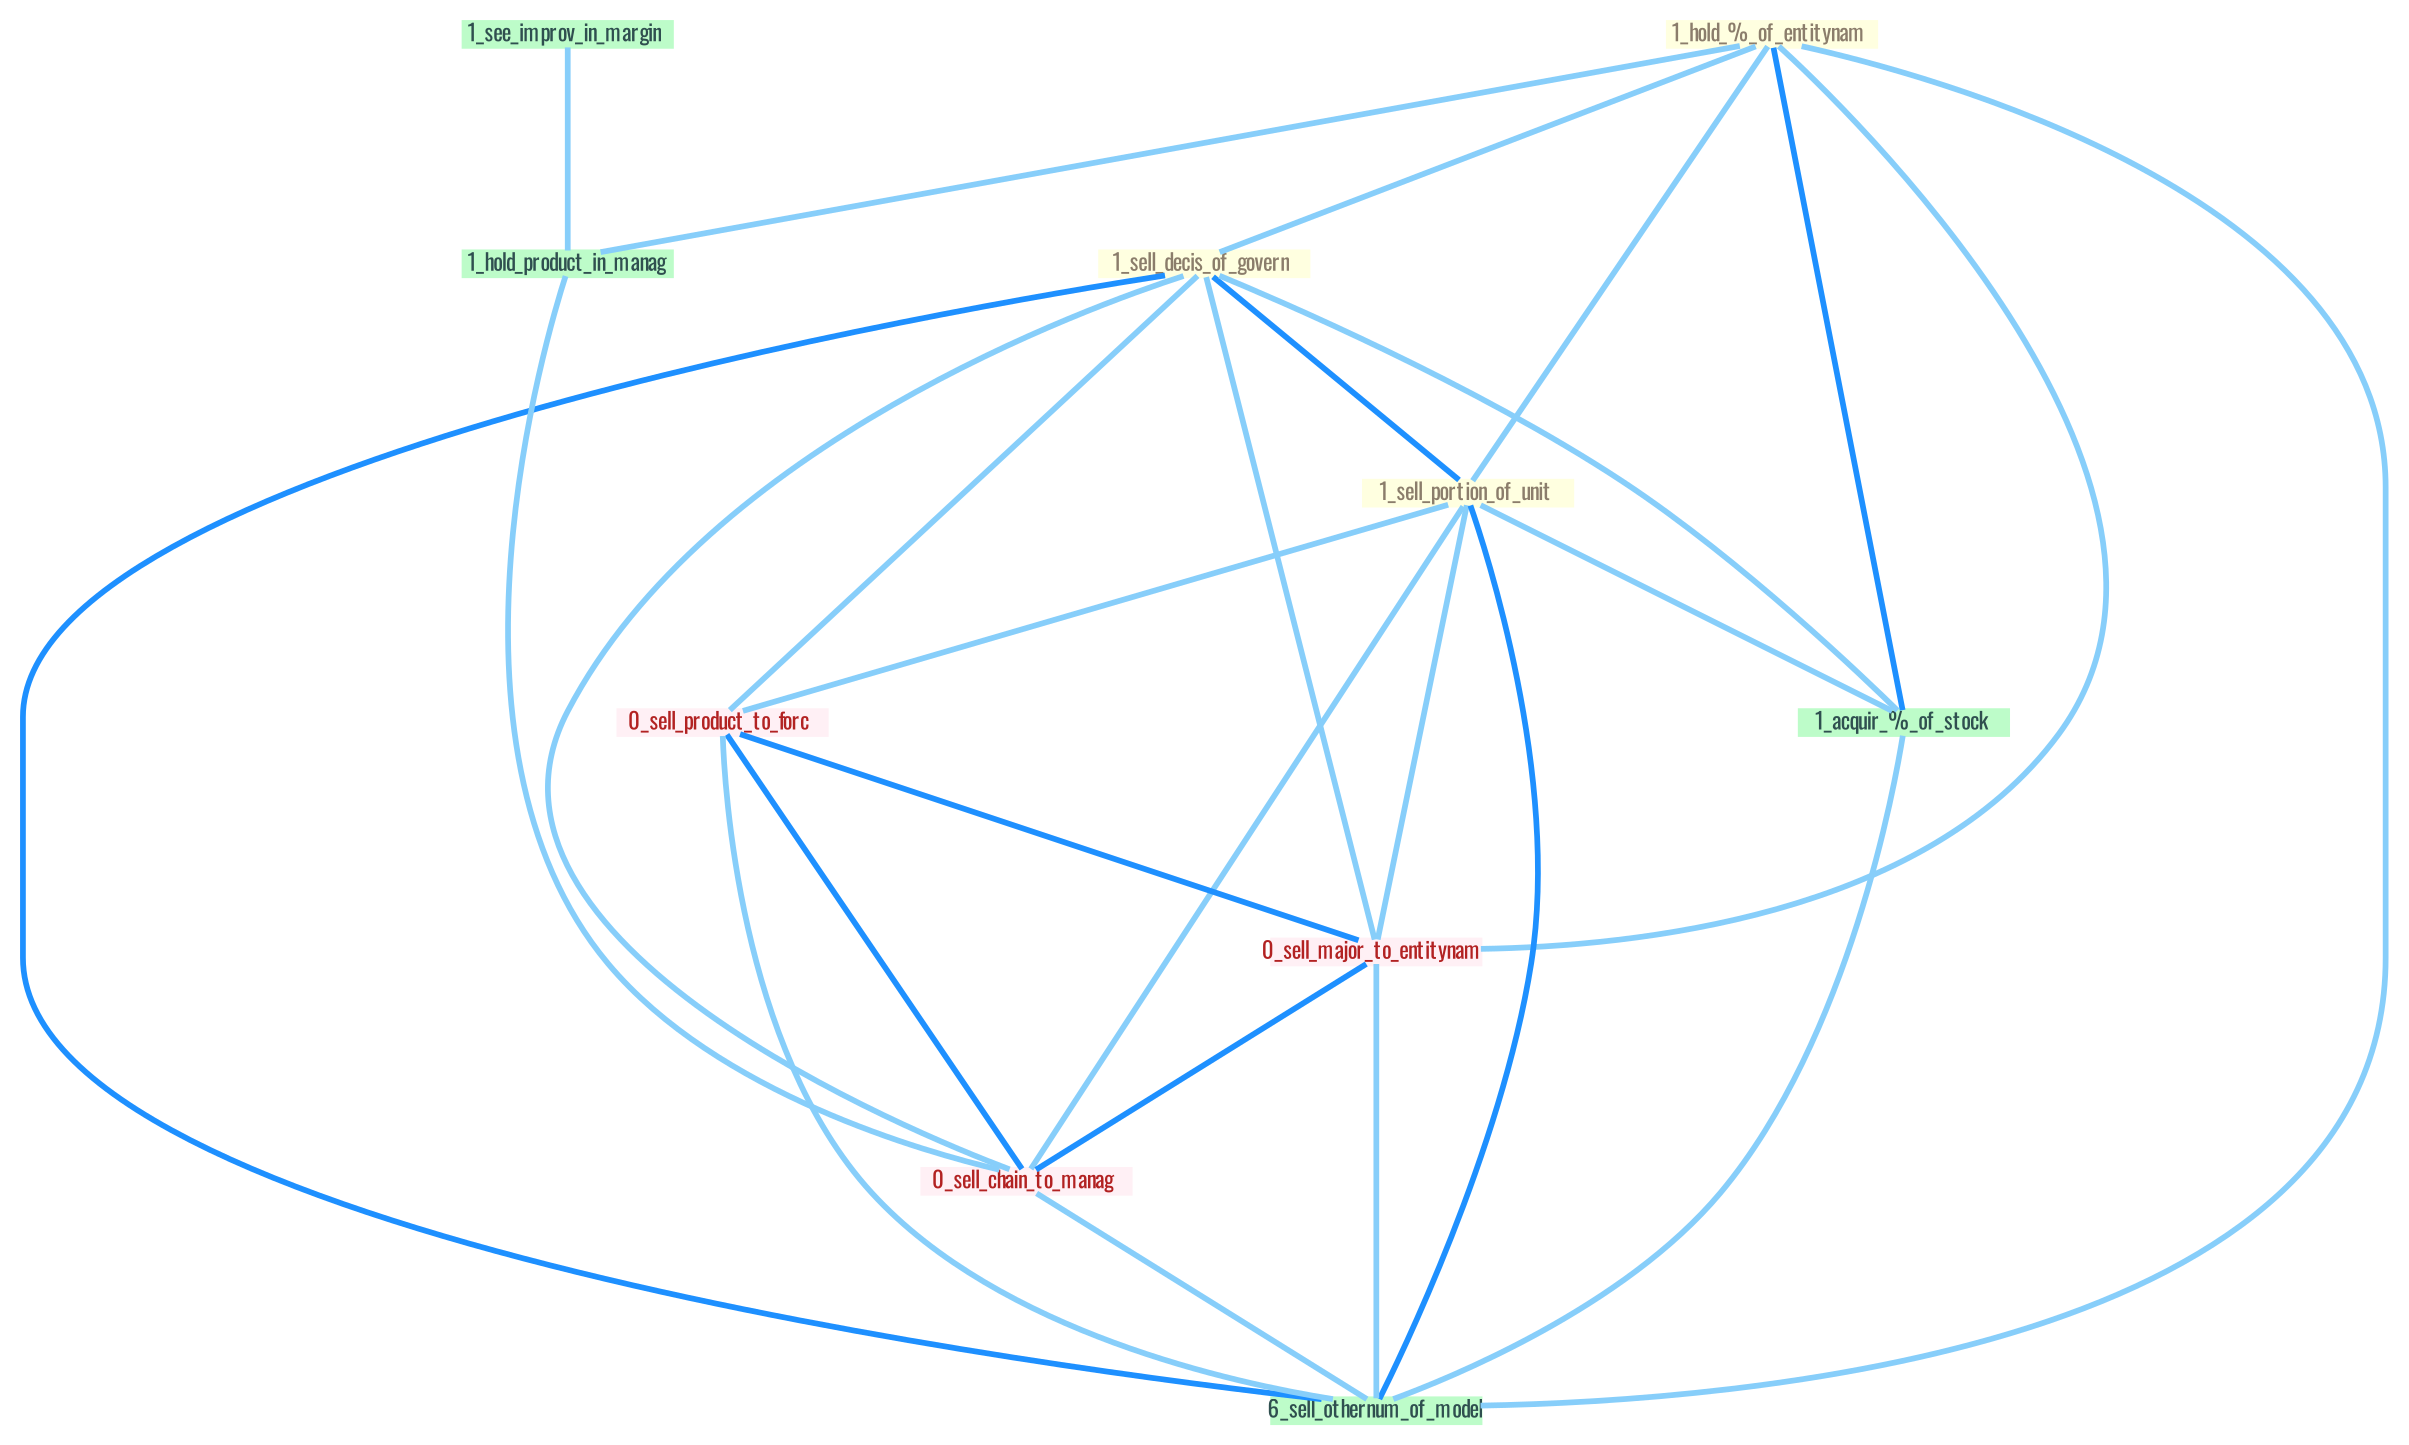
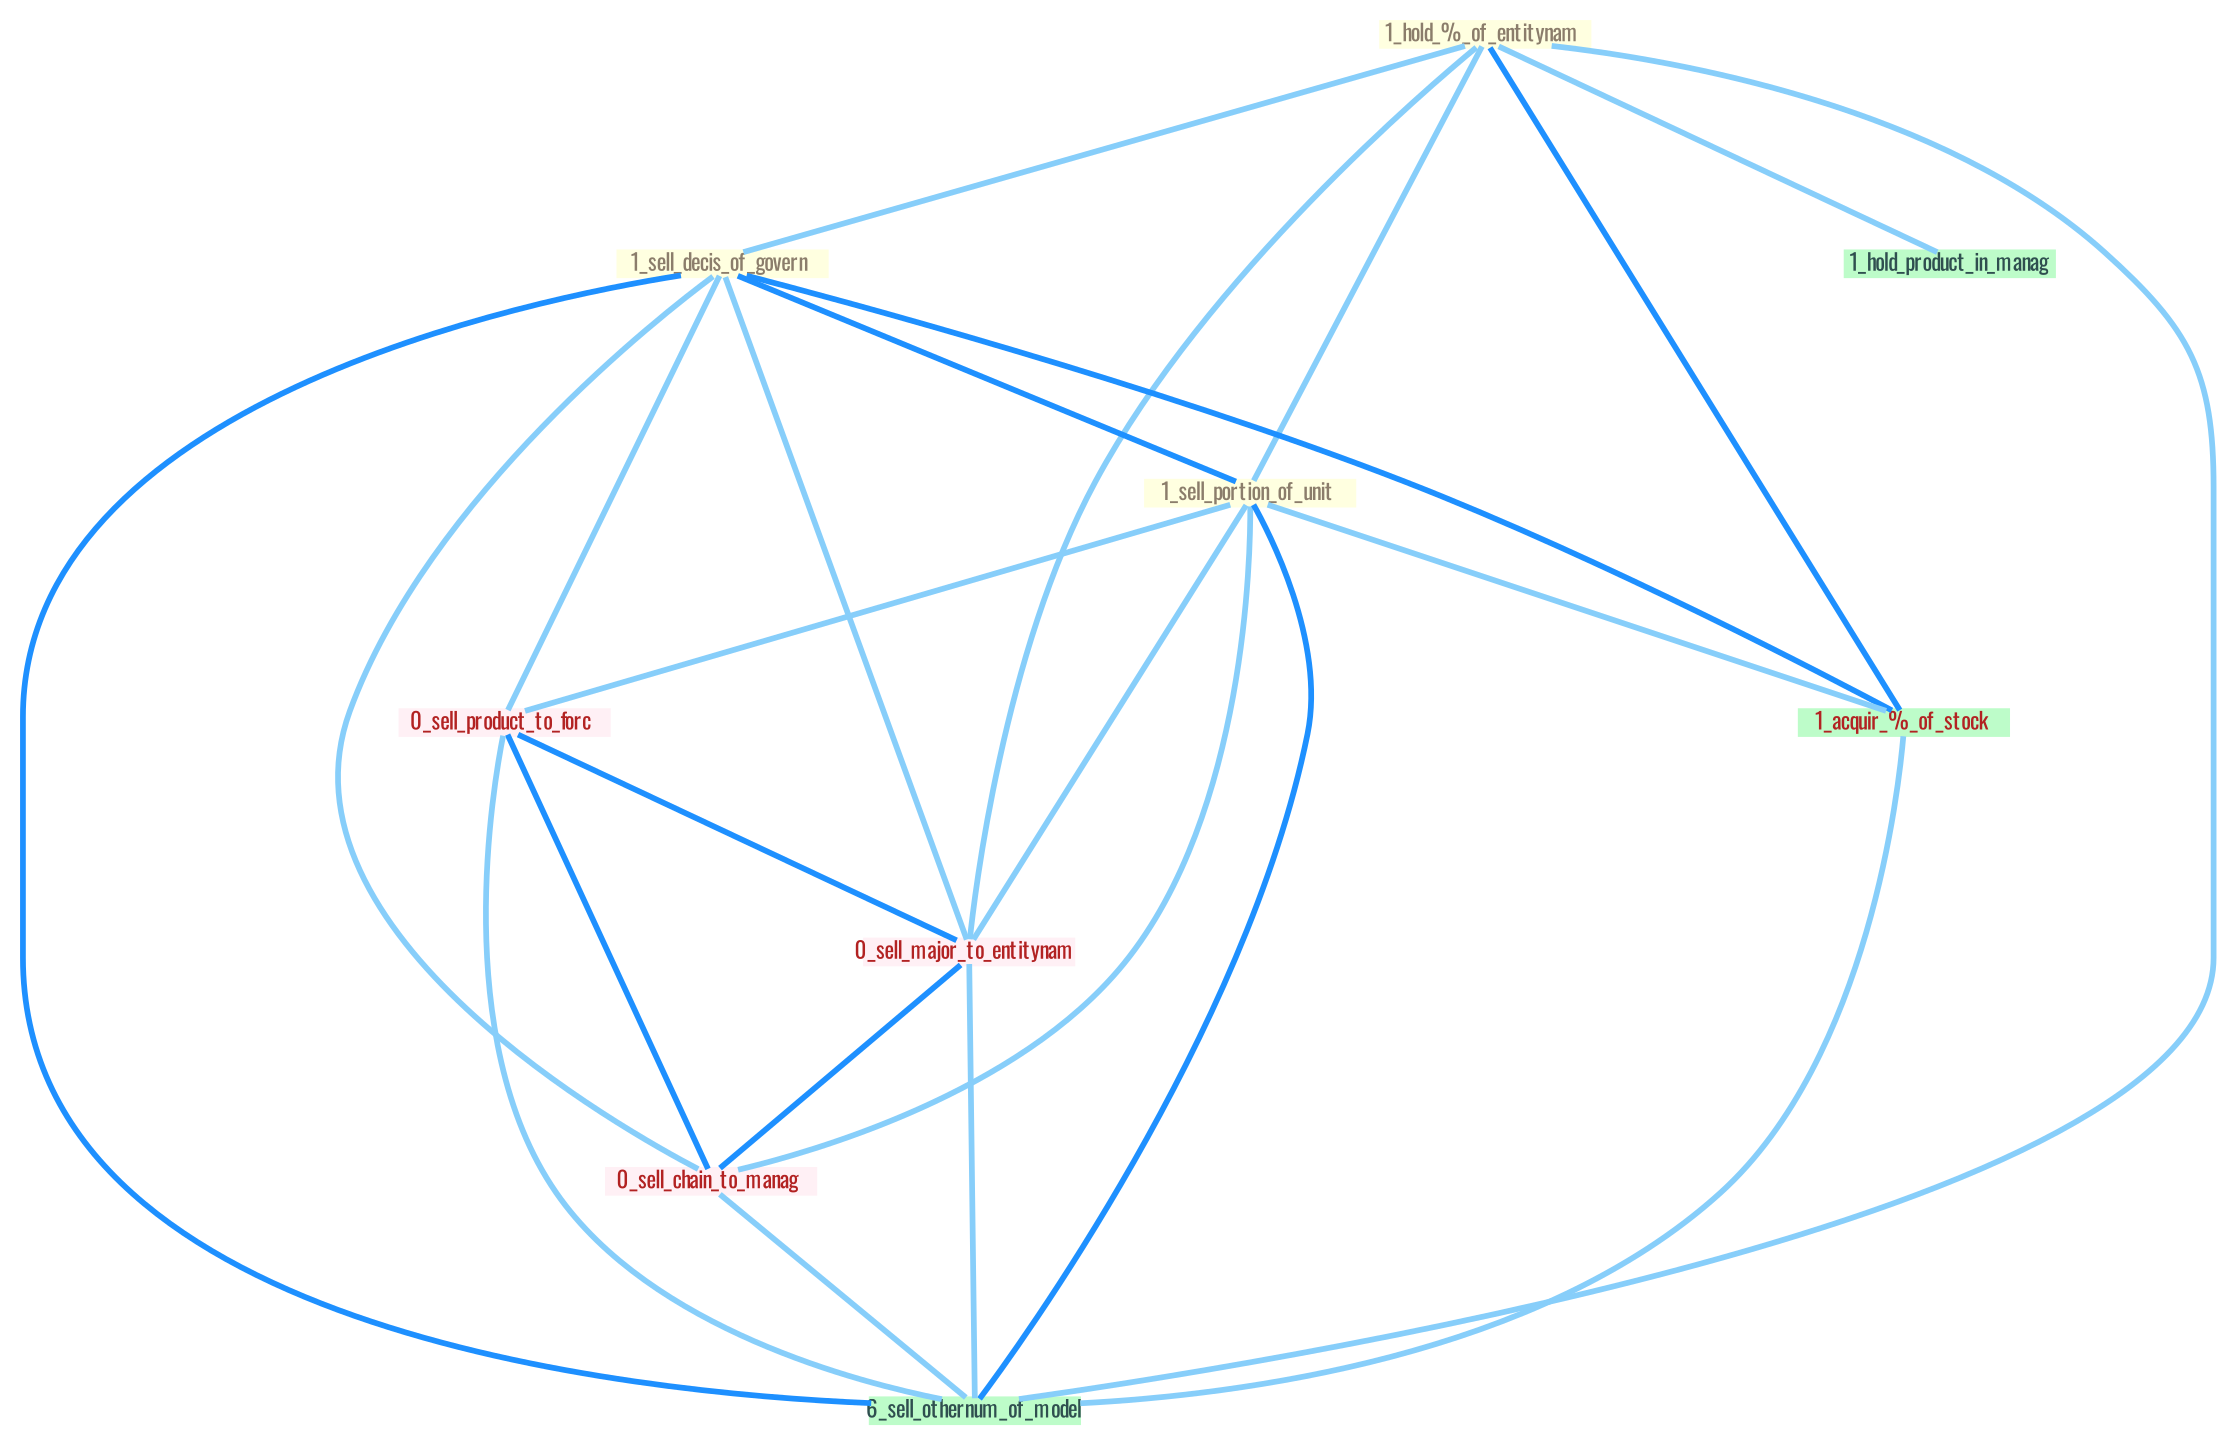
(568, 34) -> none
(1582, 456) -> (1334, 455)
(1904, 723) -> (1904, 723)
(517, 735) -> none
